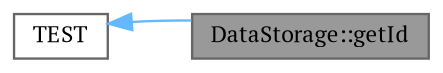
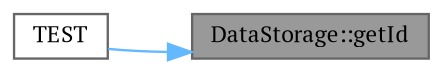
(162, 21) -> (138, 51)
